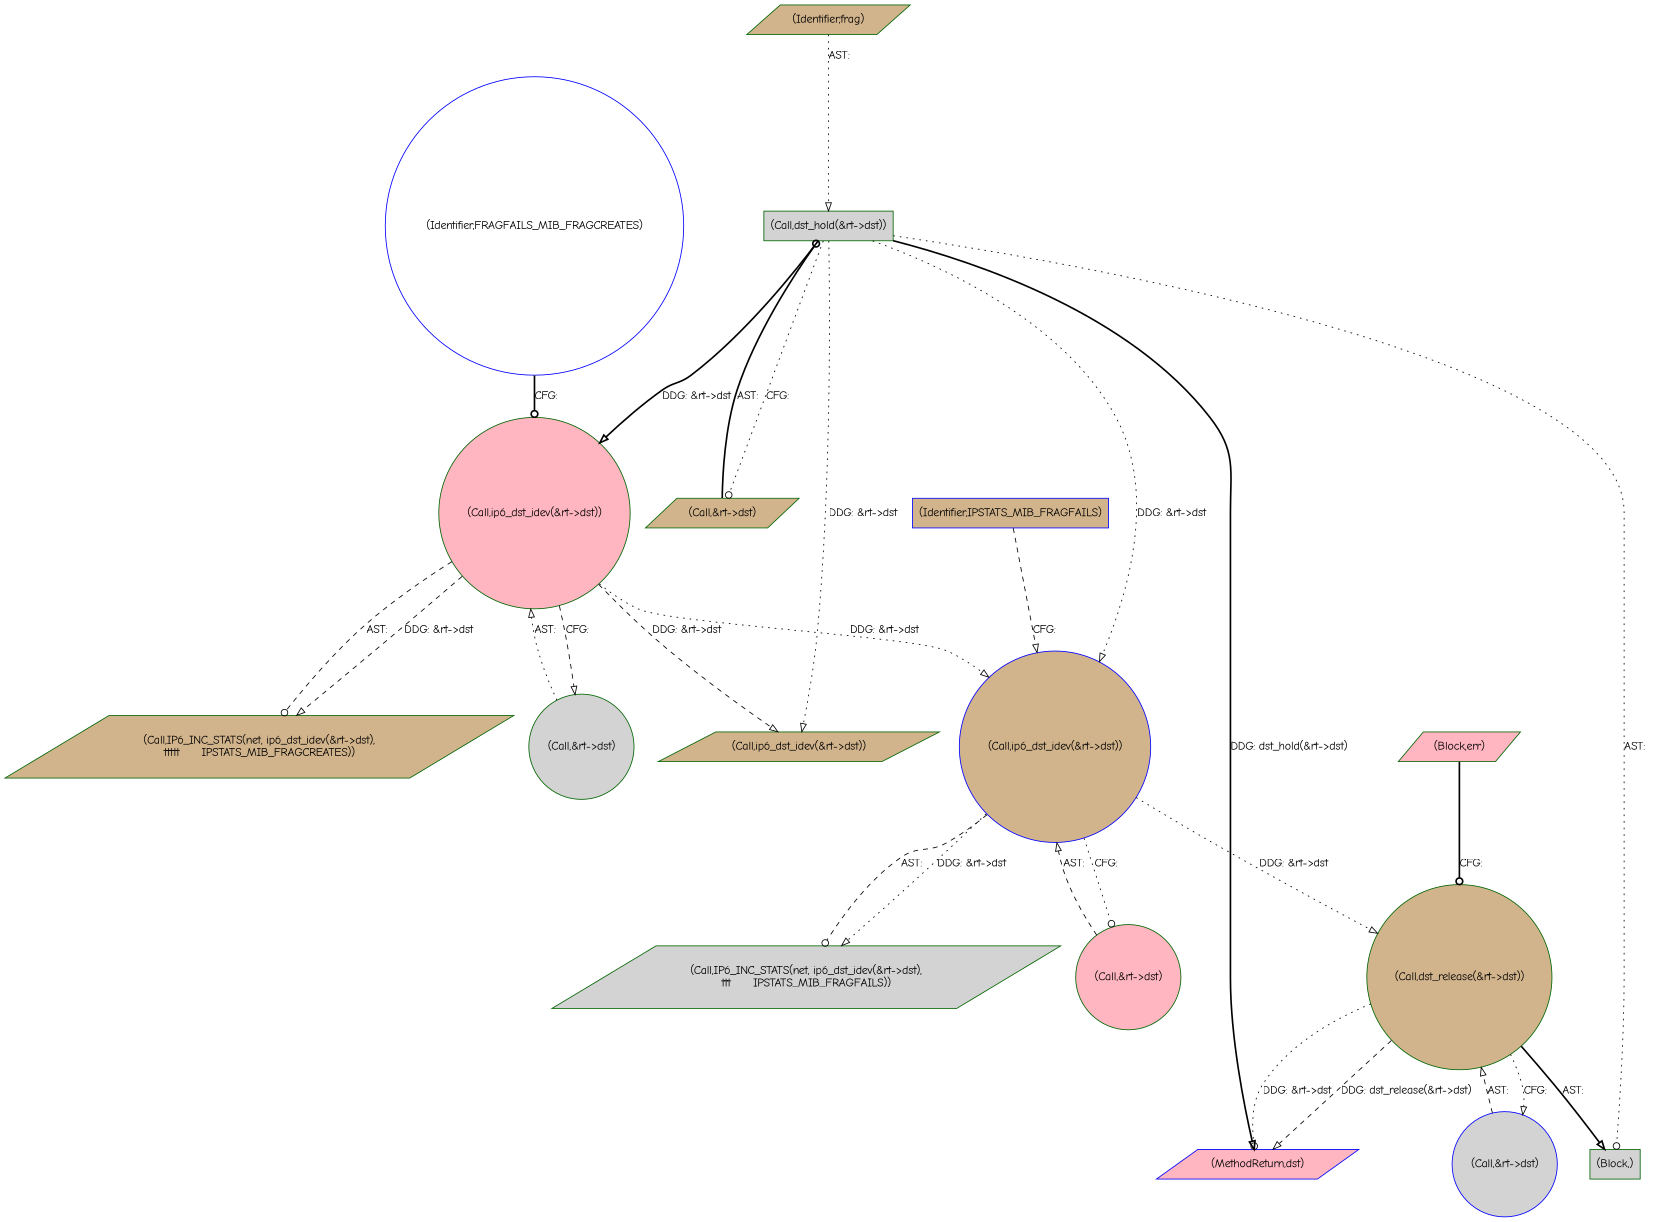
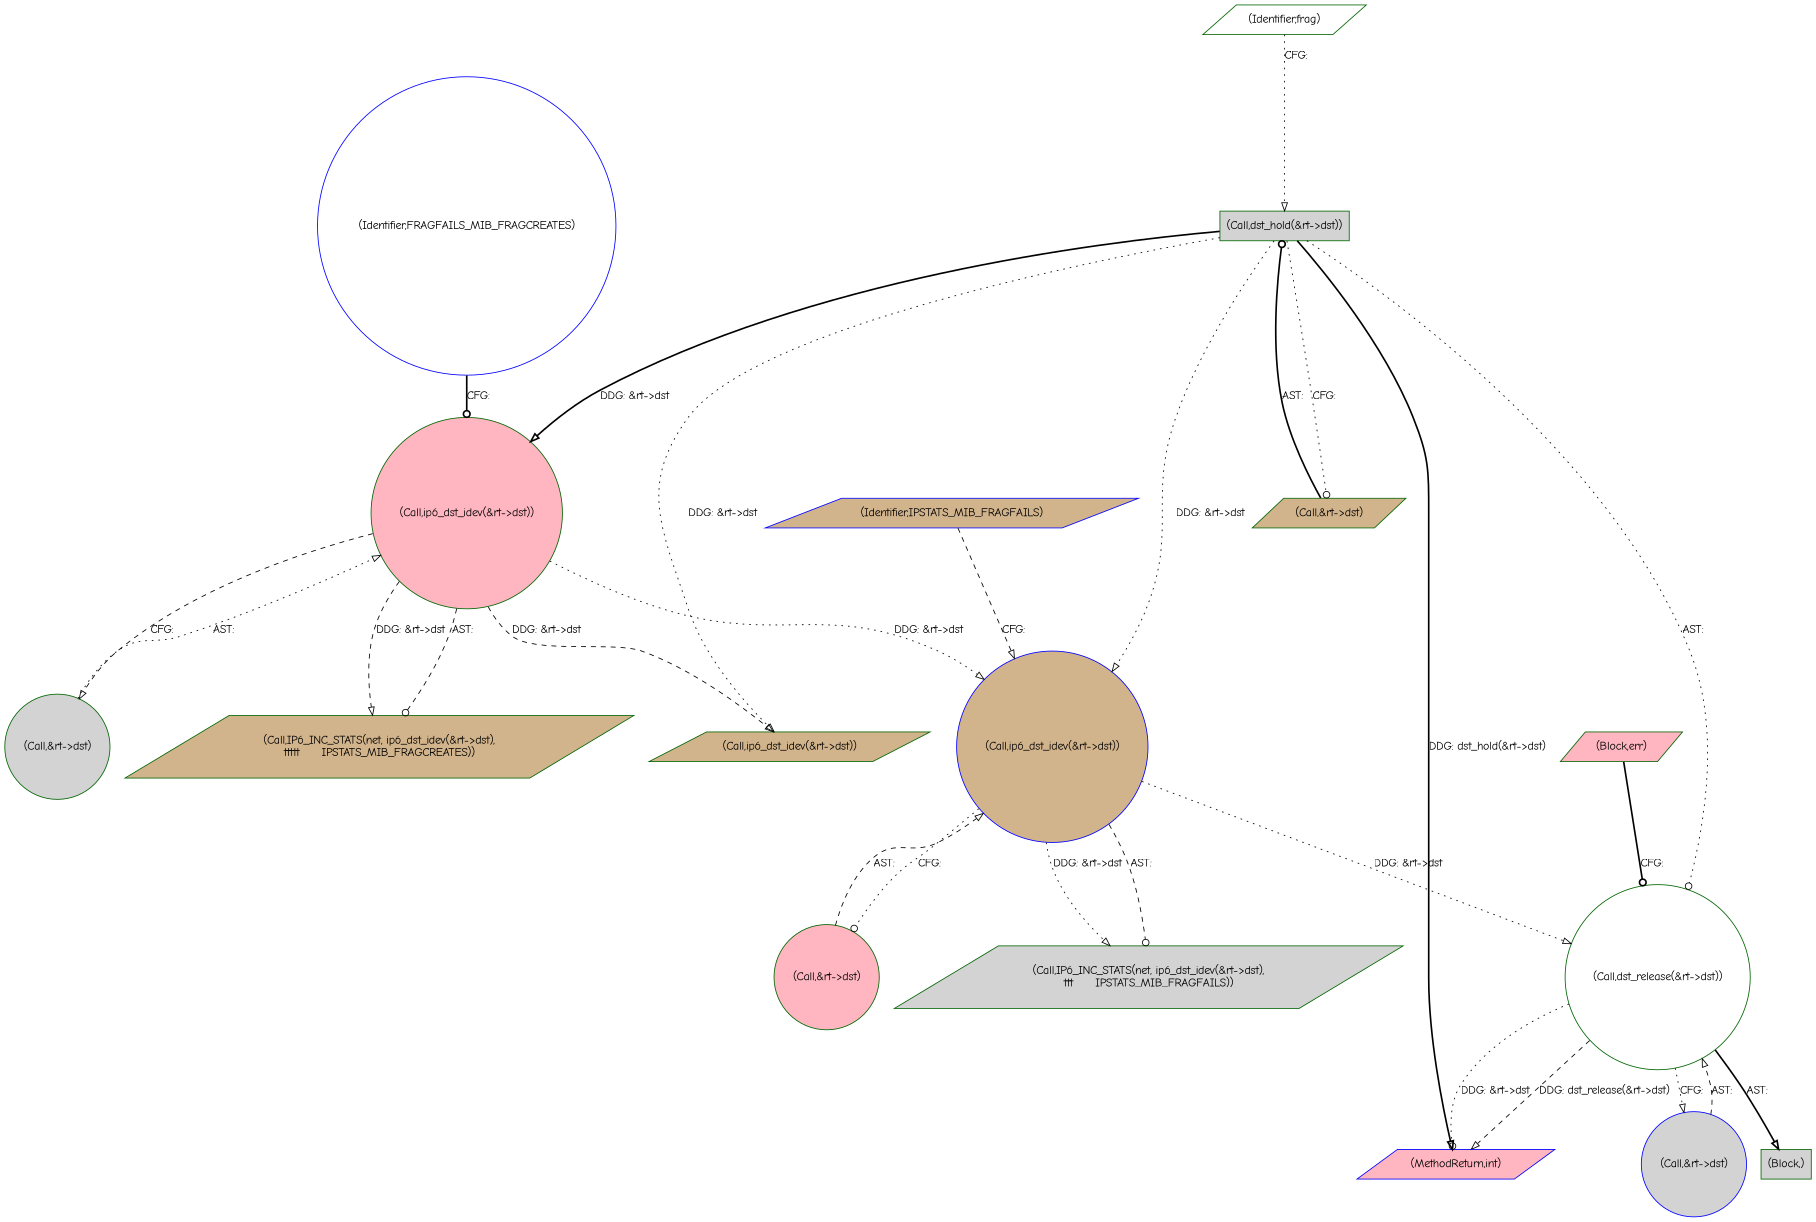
(829, 20) -> (1285, 20)
(841, 56) -> (1298, 56)
(1577, 439) -> (1606, 508)
(1011, 513) -> (952, 513)
(1459, 977) -> (1658, 977)
(1258, 1164) -> (1456, 1164)
